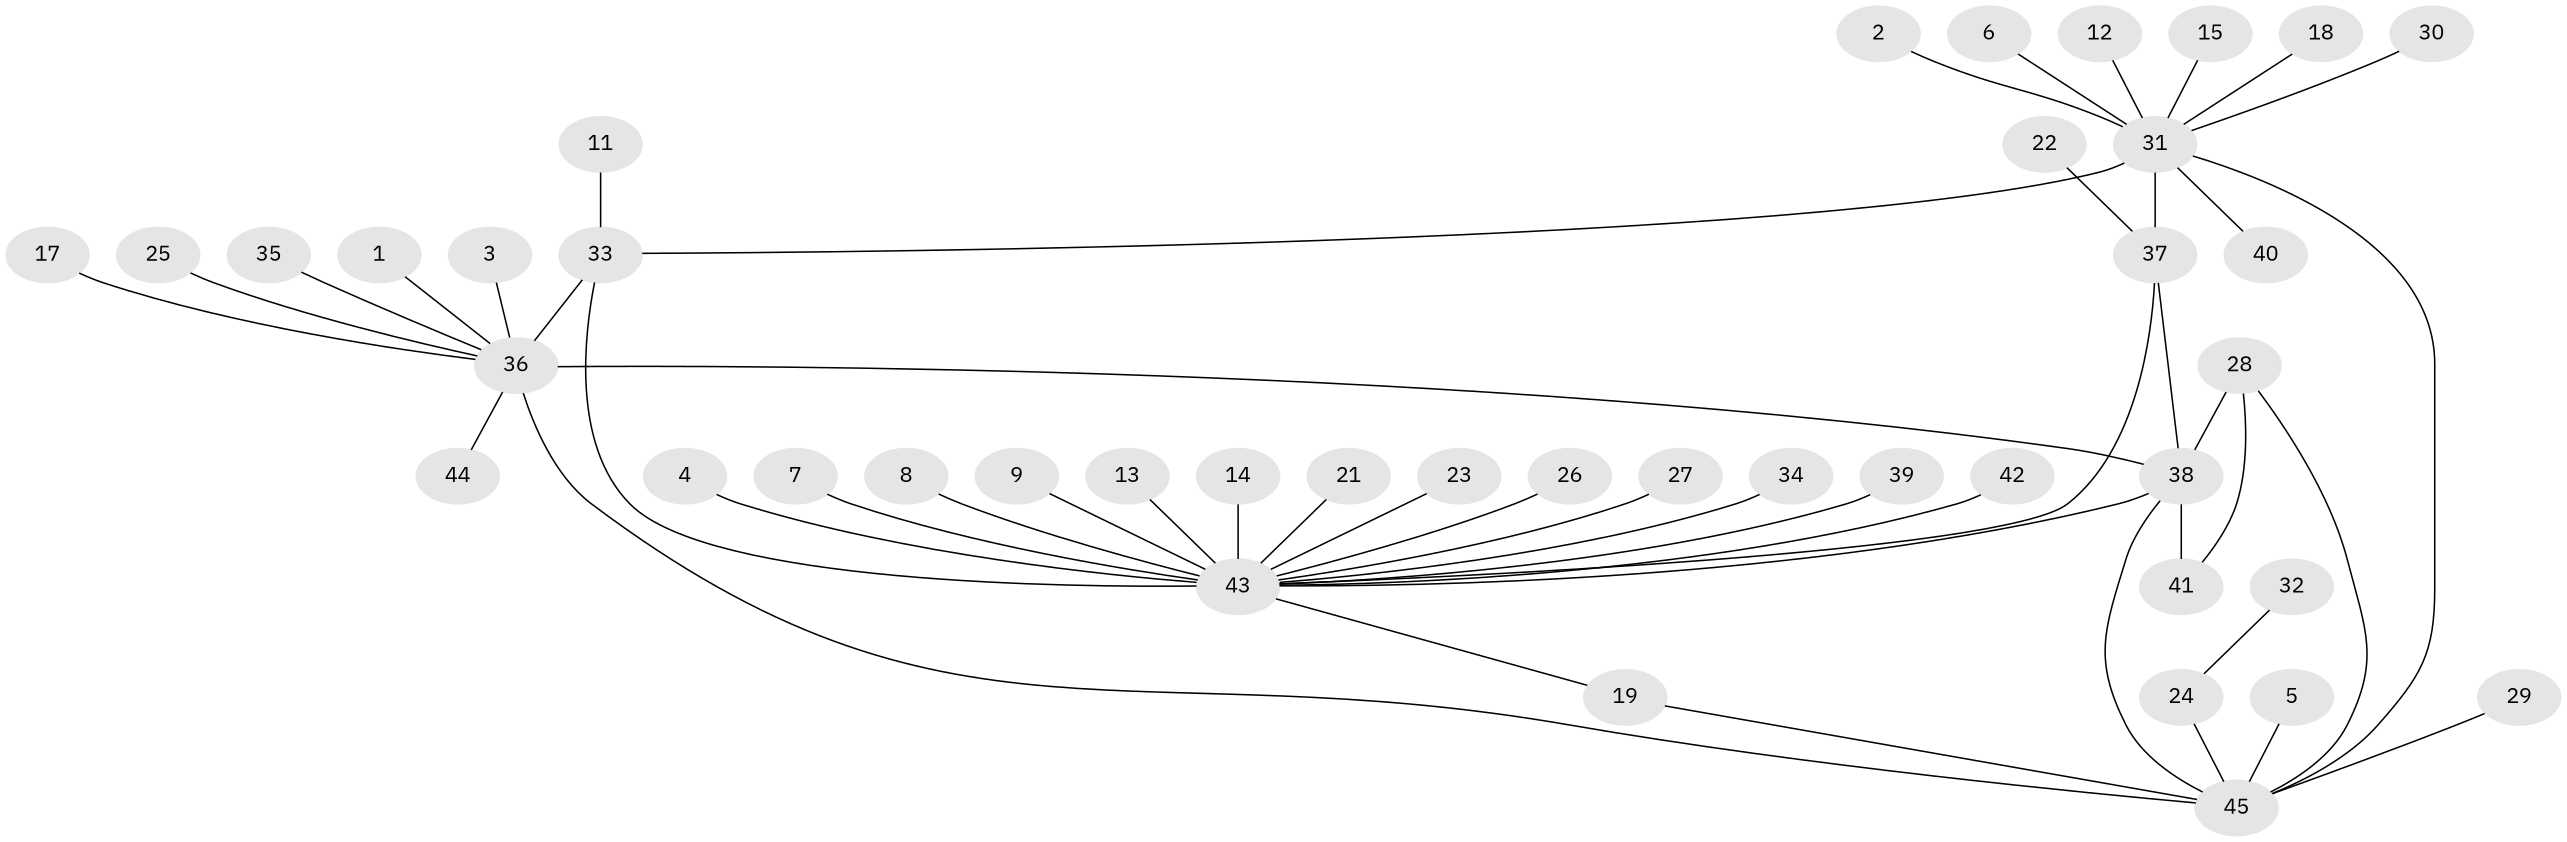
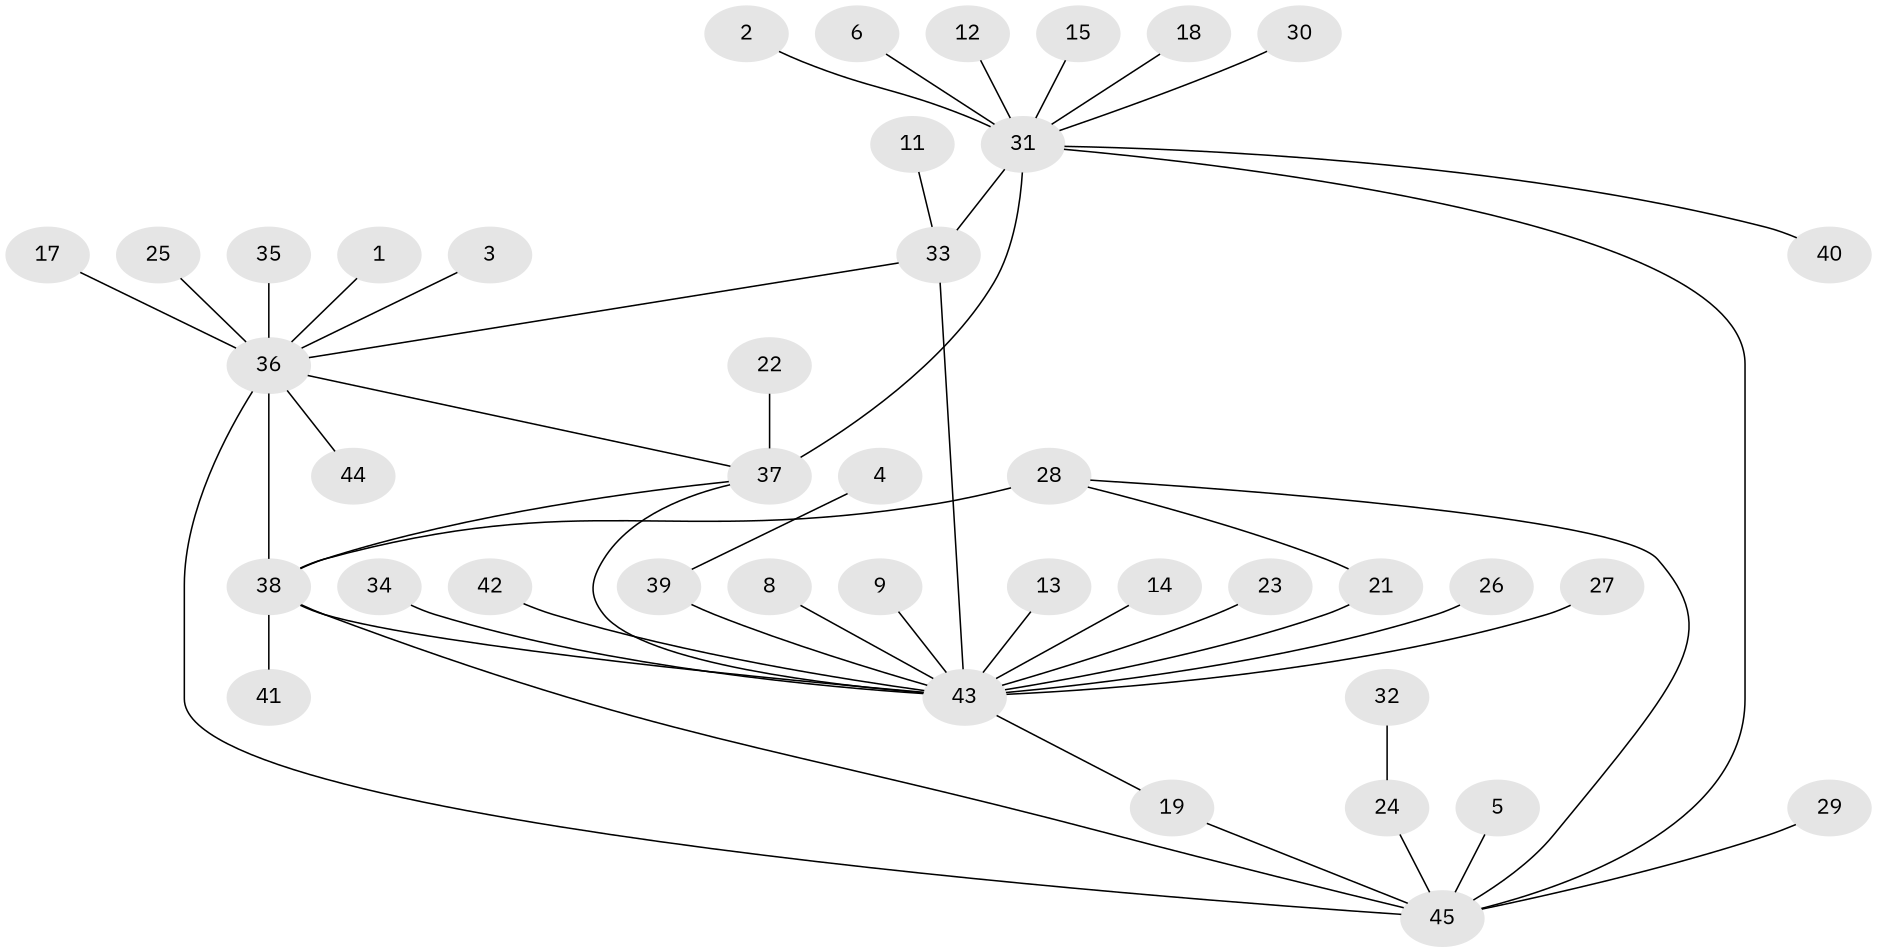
none -> (519, 421)
(796, 476) -> none
(2242, 483) -> (1220, 523)
(954, 553) -> (770, 531)
